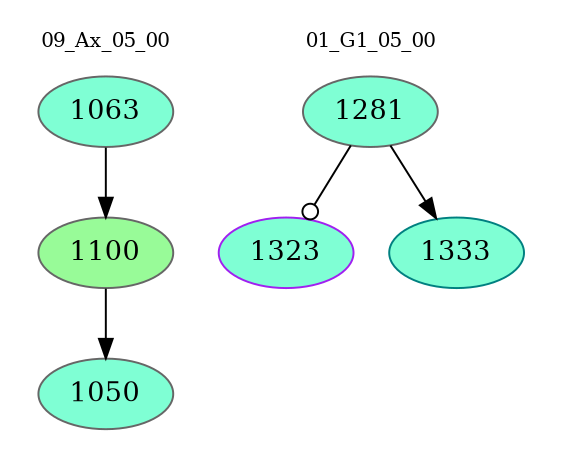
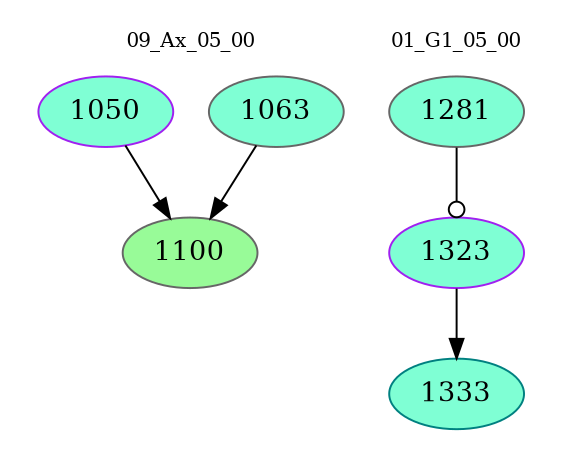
(408, 173) -> (457, 314)
(106, 314) -> (142, 173)
(106, 394) -> (106, 112)
